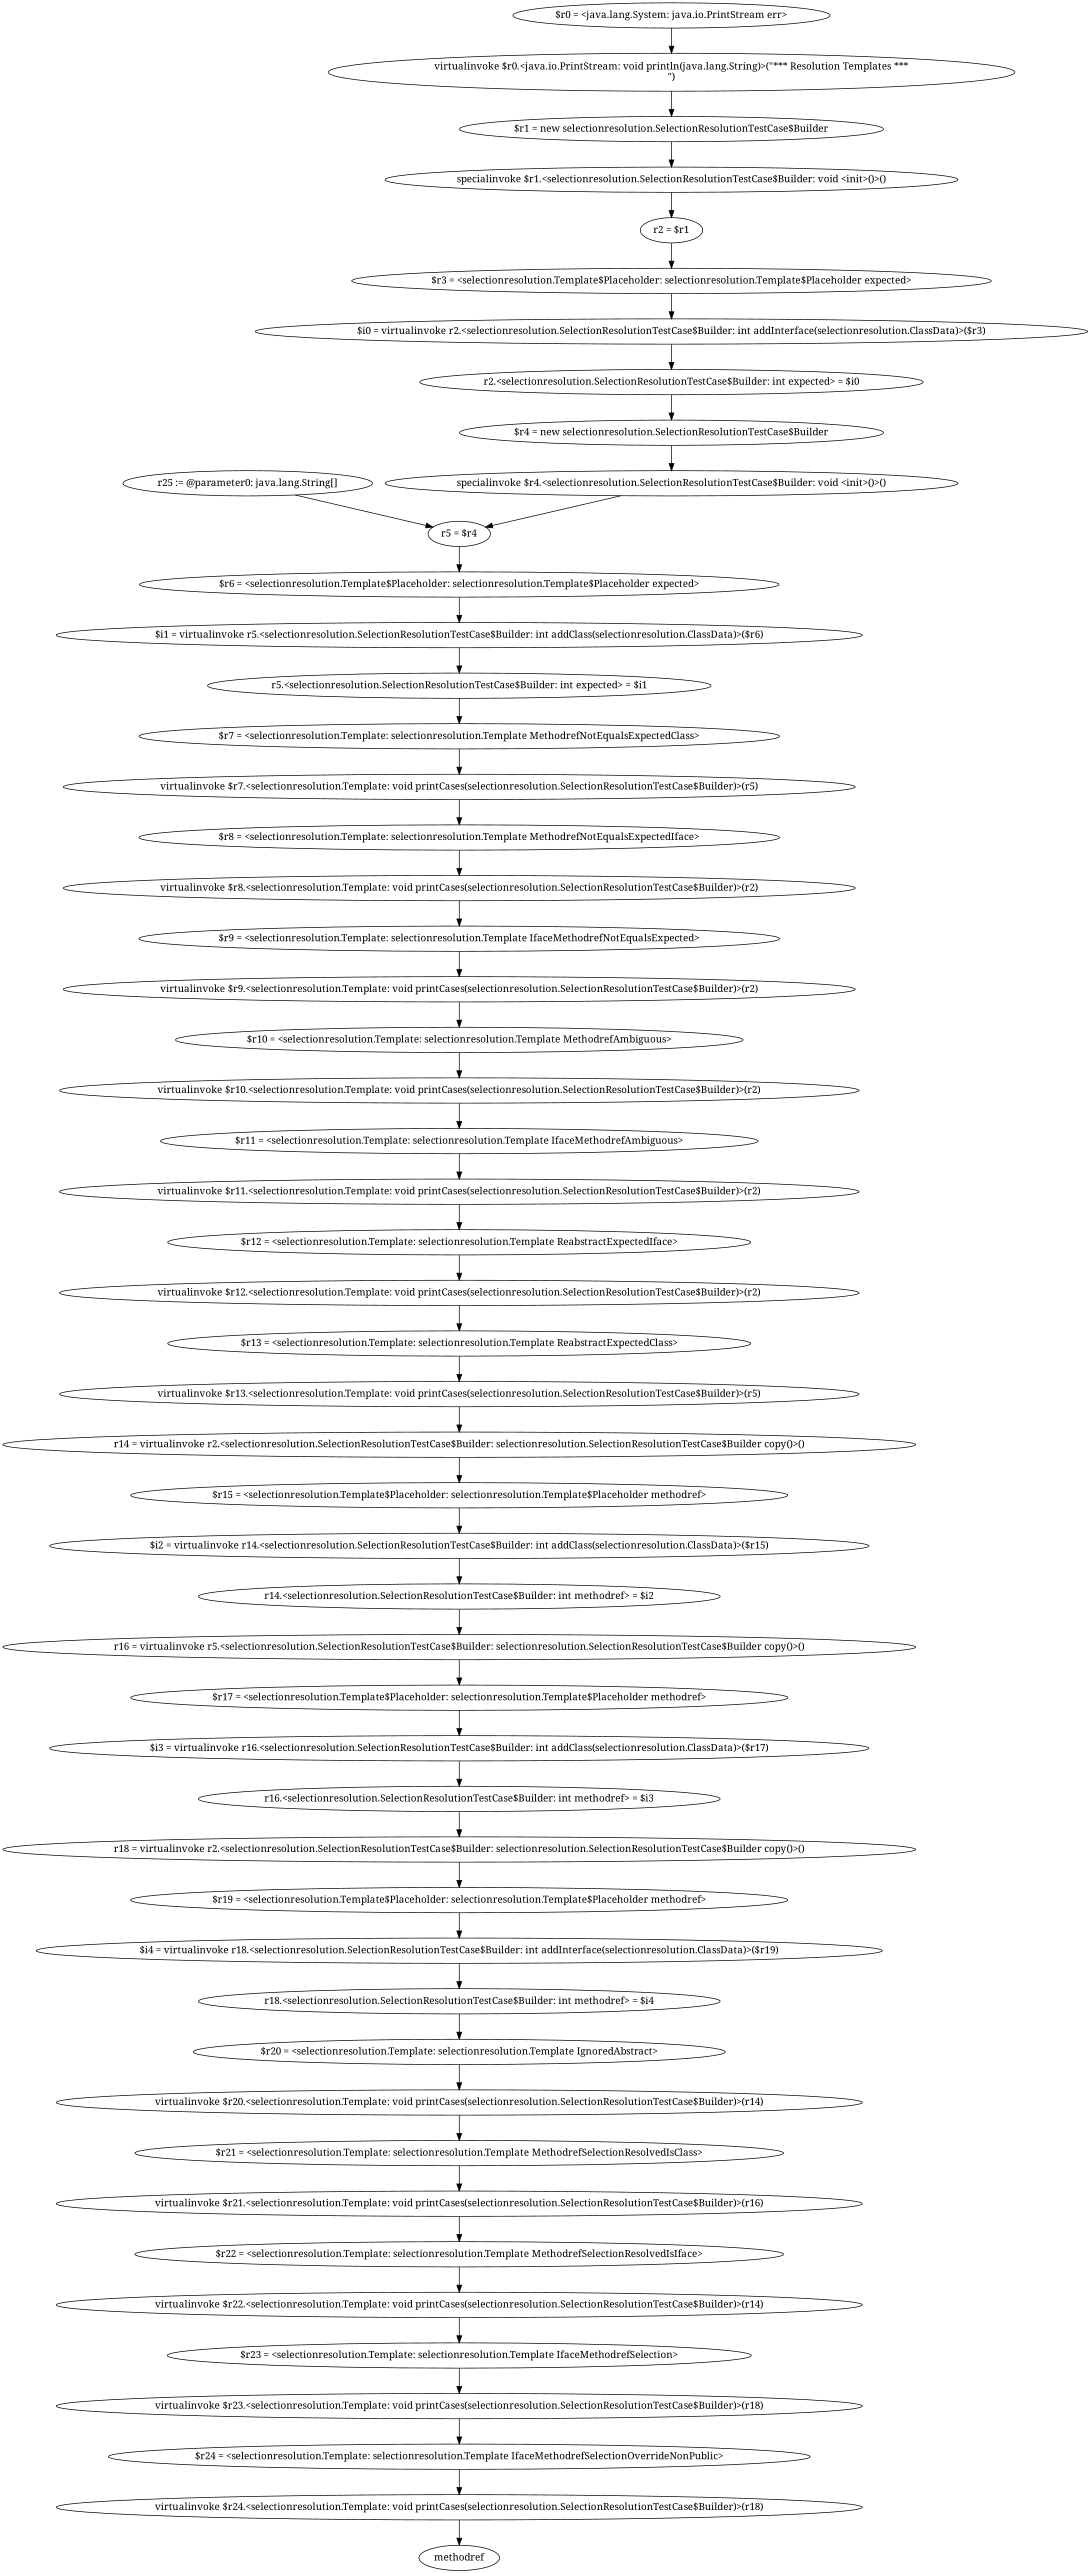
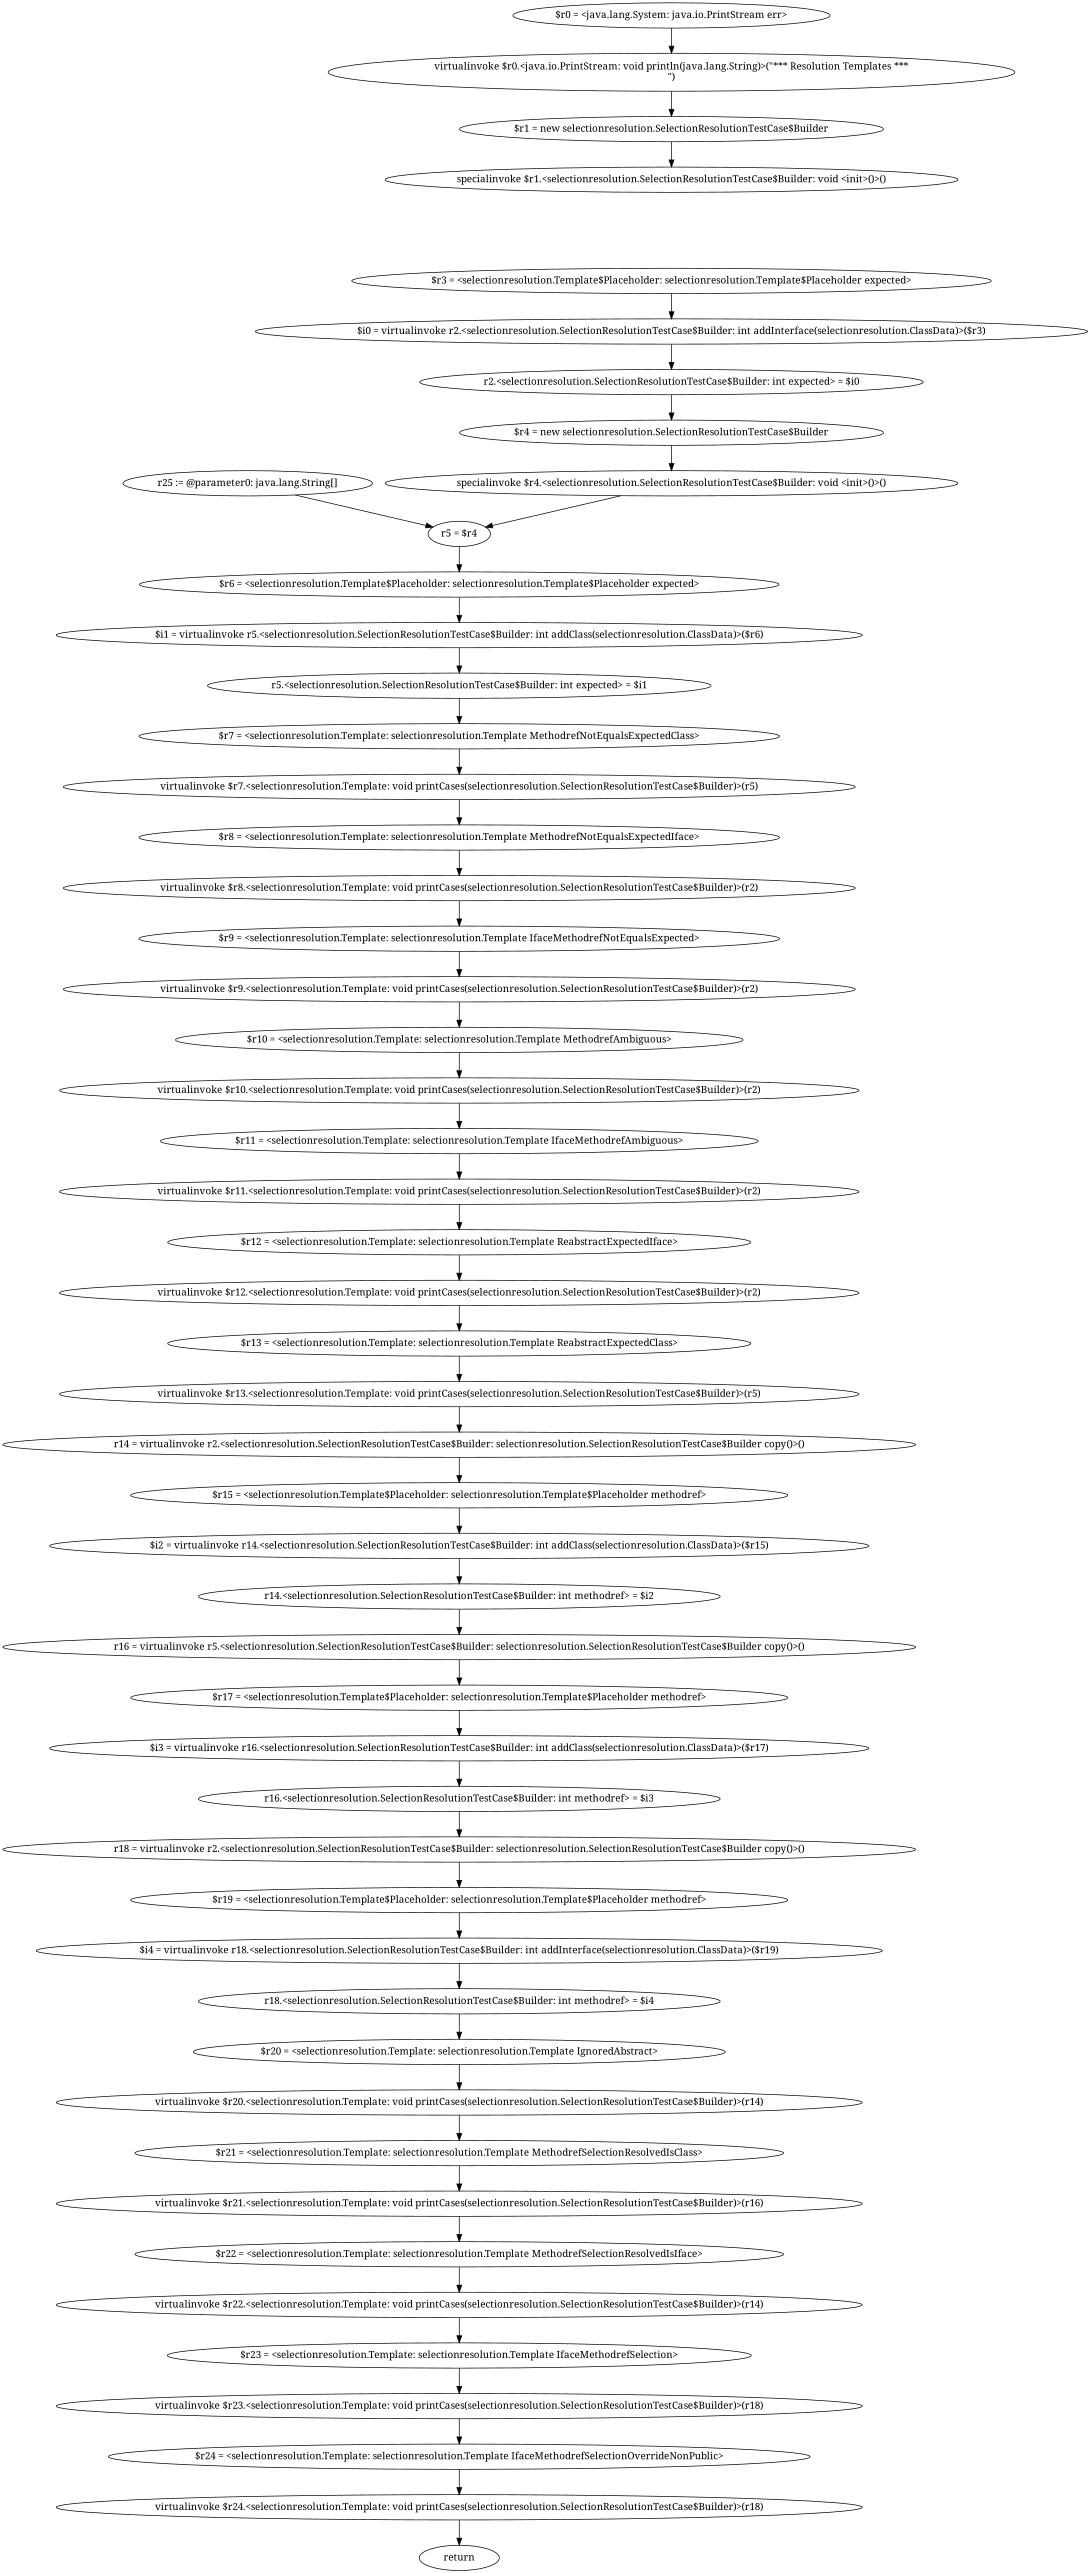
(672, 230) -> none
(459, 2558) -> (459, 2558)
